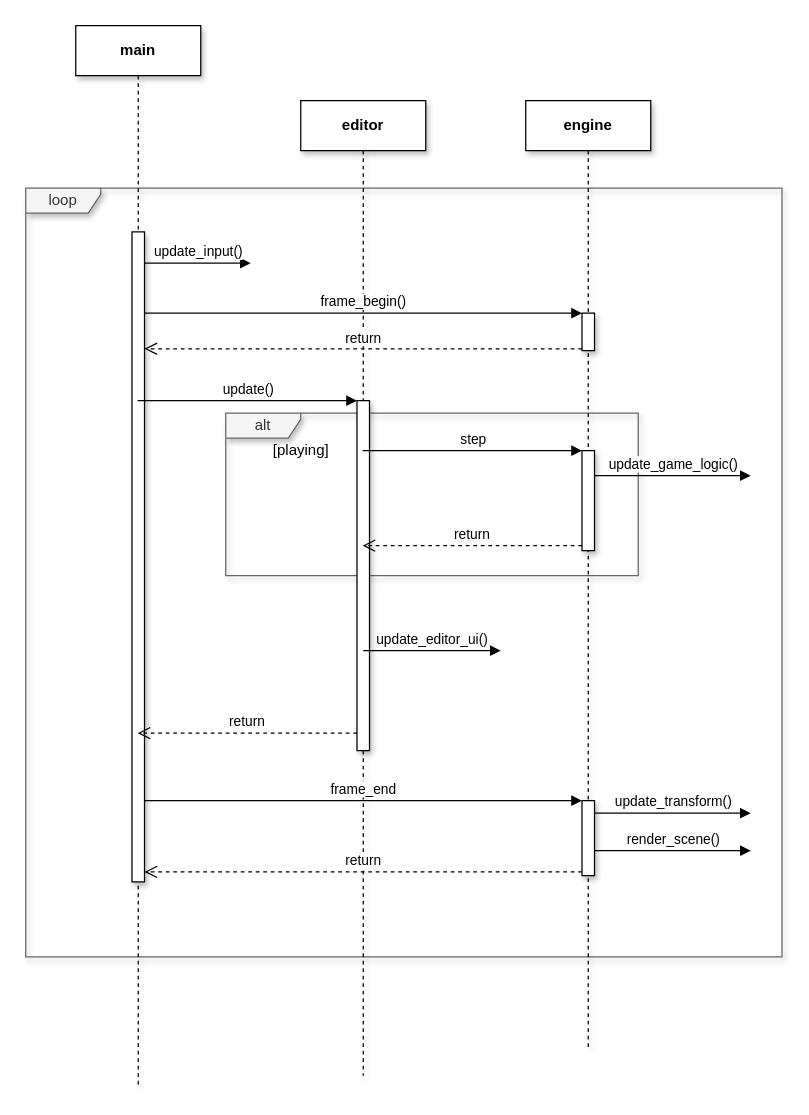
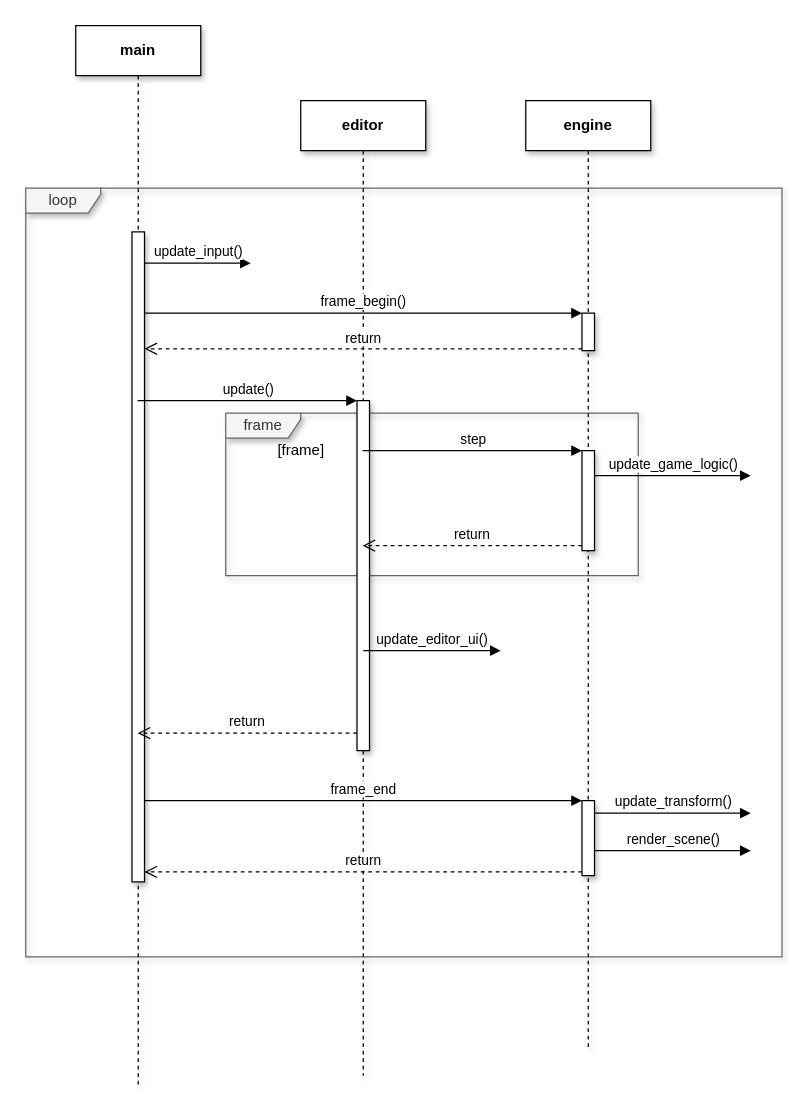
(263, 426) -> (263, 426)
(301, 451) -> (301, 451)
